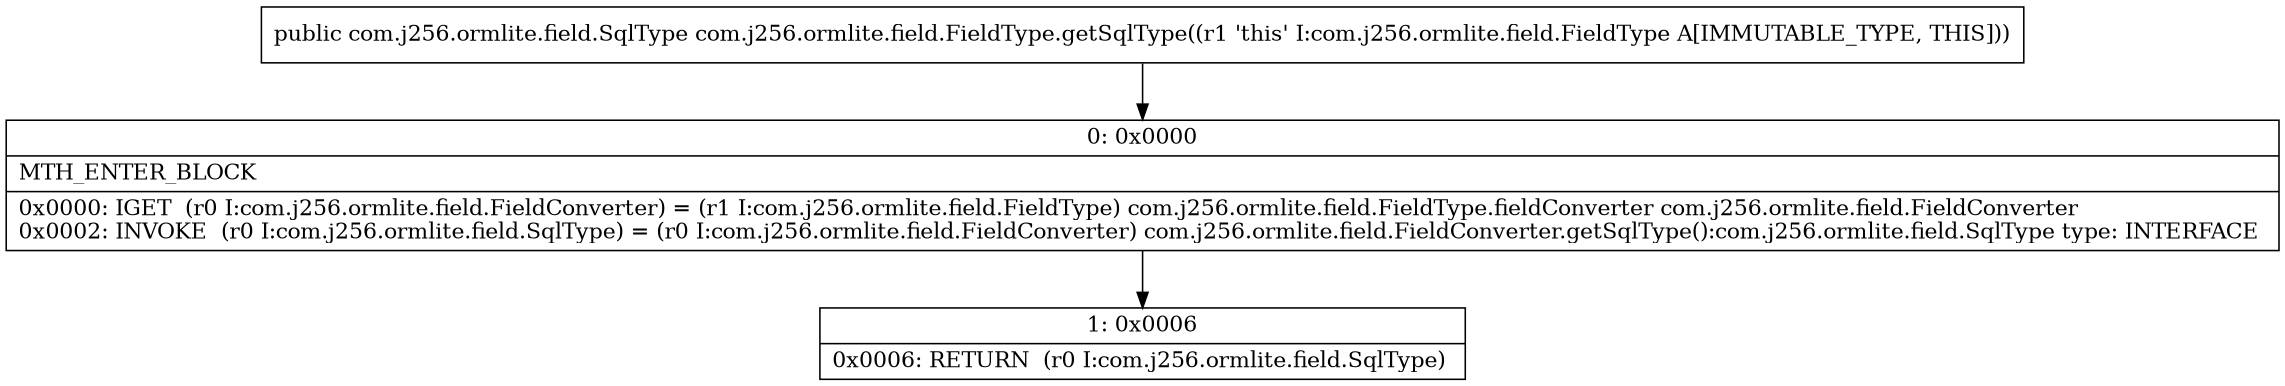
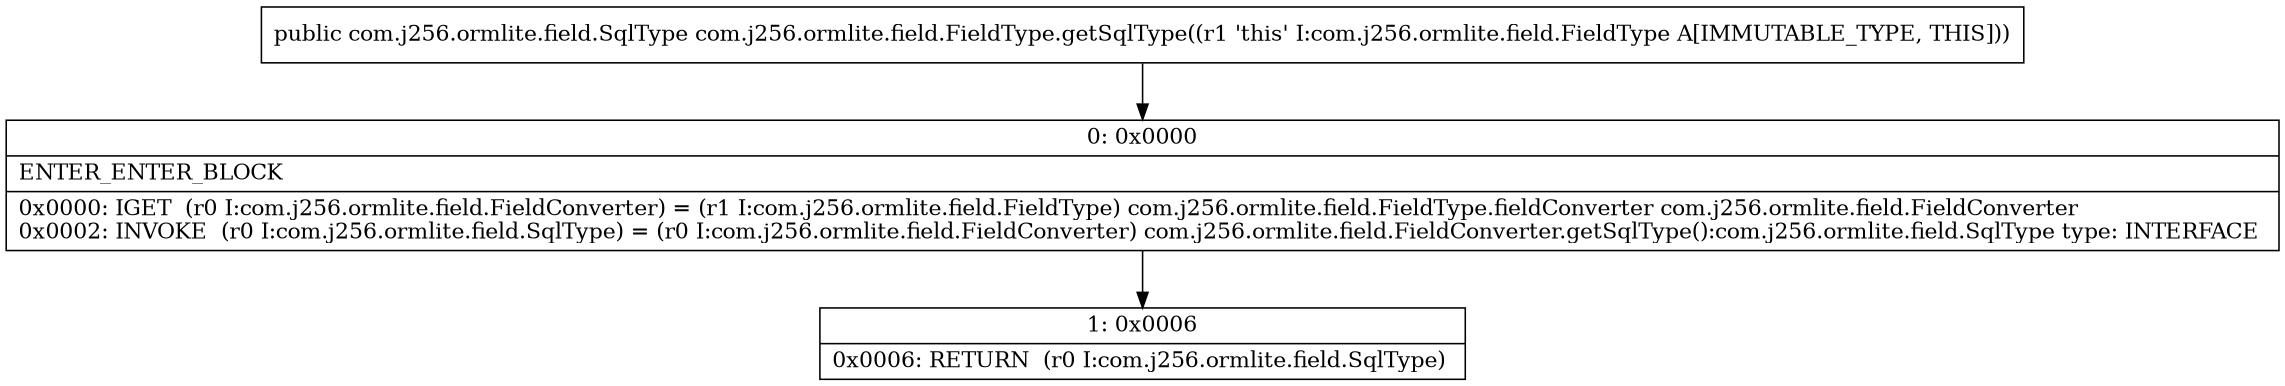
(138, 173) -> (151, 173)
